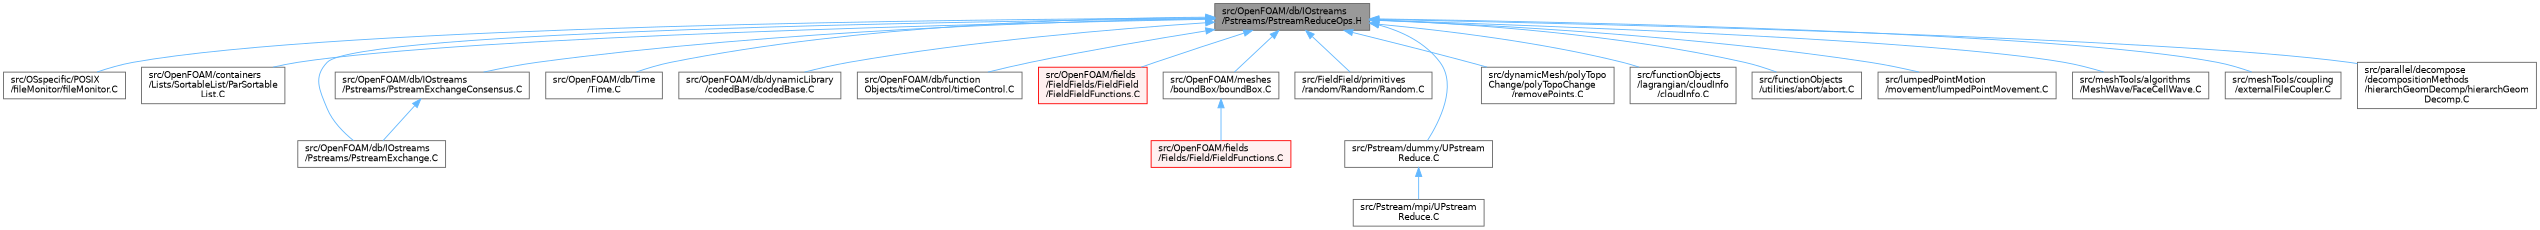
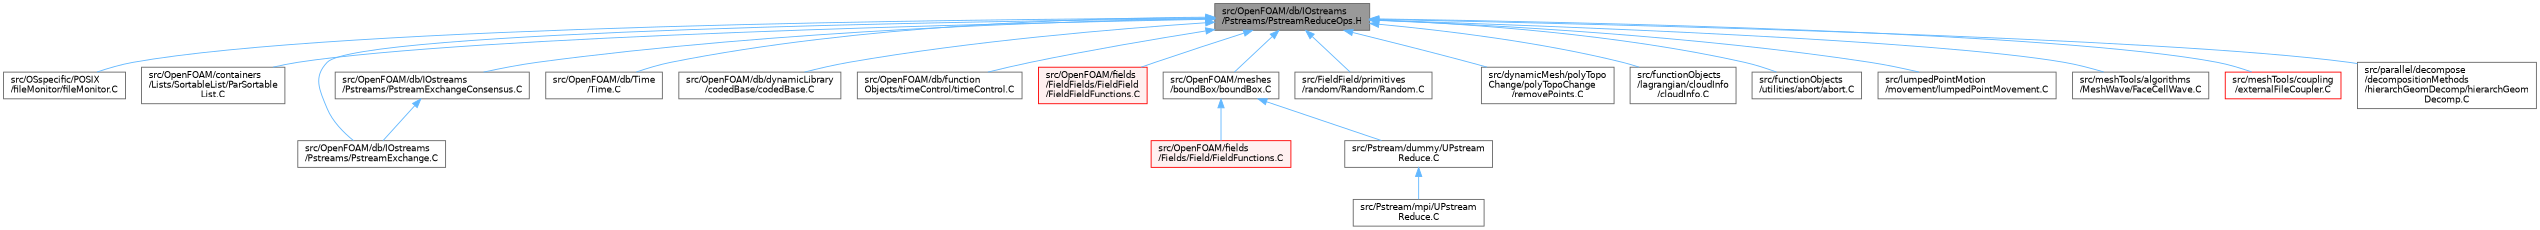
(1442, 67) -> (1324, 121)
(2283, 85) -> (2283, 85)
